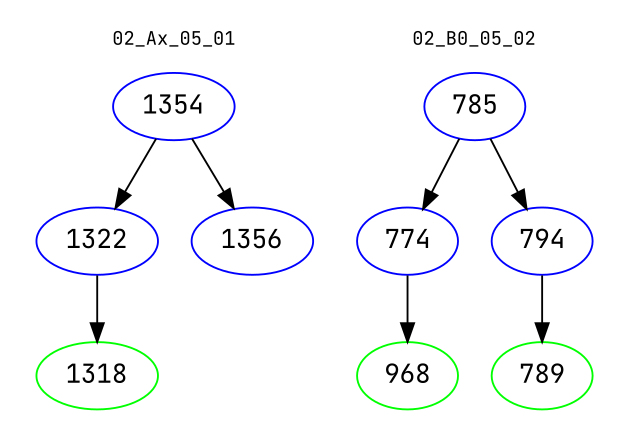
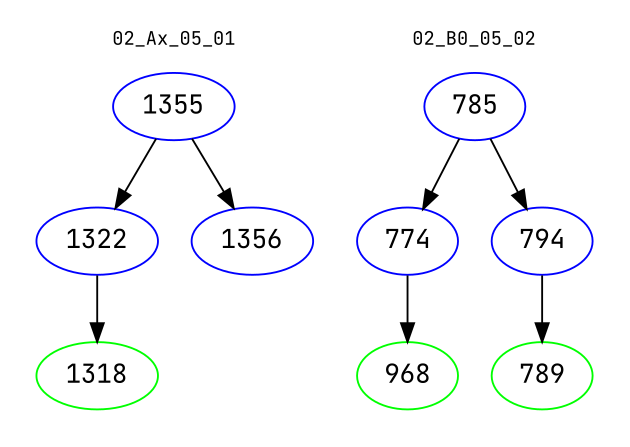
(174, 107) -> (174, 107)
